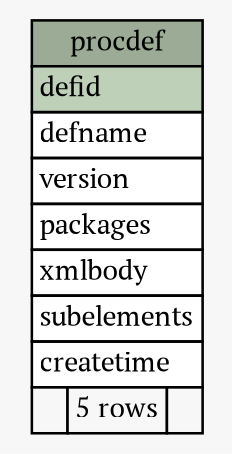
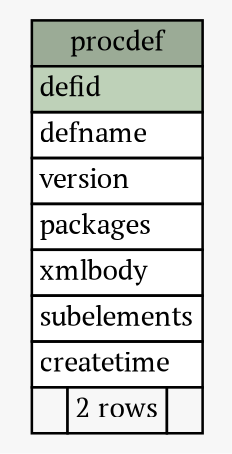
(117, 409) -> (117, 409)
